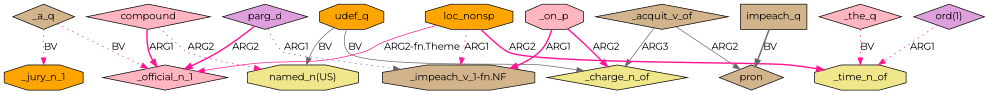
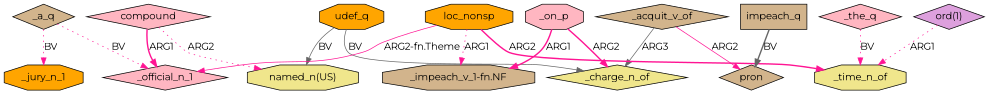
(265, 17) -> none
(705, 46) -> (705, 46)
